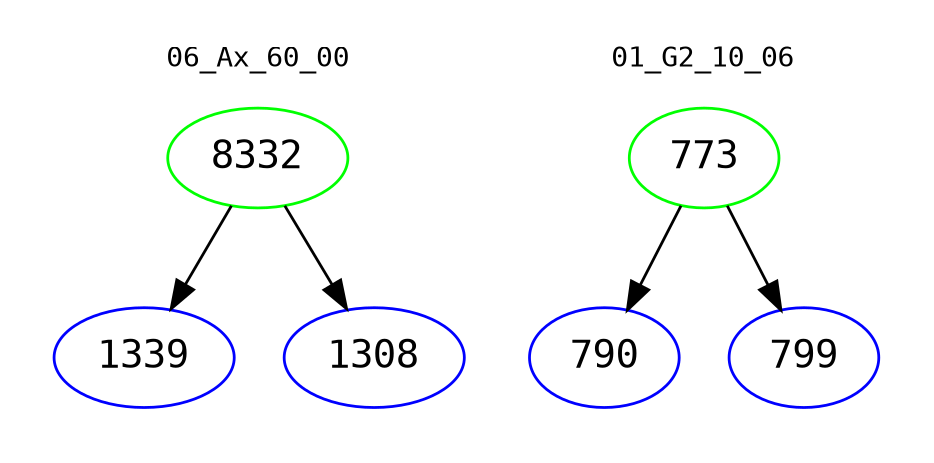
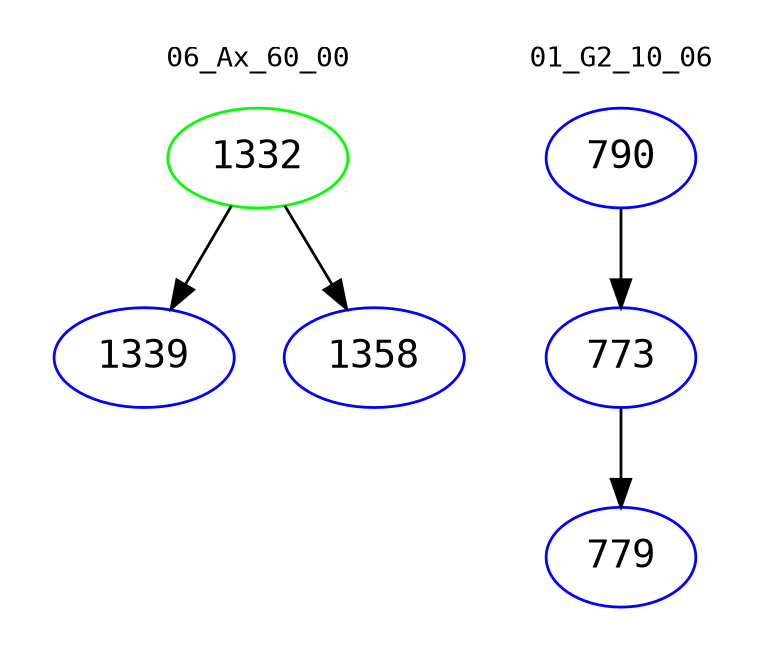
(258, 158) -> (258, 158)
(704, 158) -> (621, 358)
(661, 245) -> (621, 244)
(374, 358) -> (374, 358)
(804, 358) -> (621, 557)
